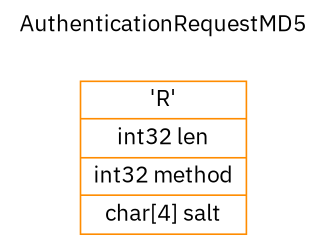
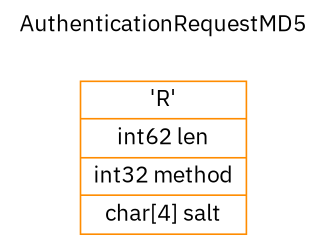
(163, 137) -> (163, 137)
